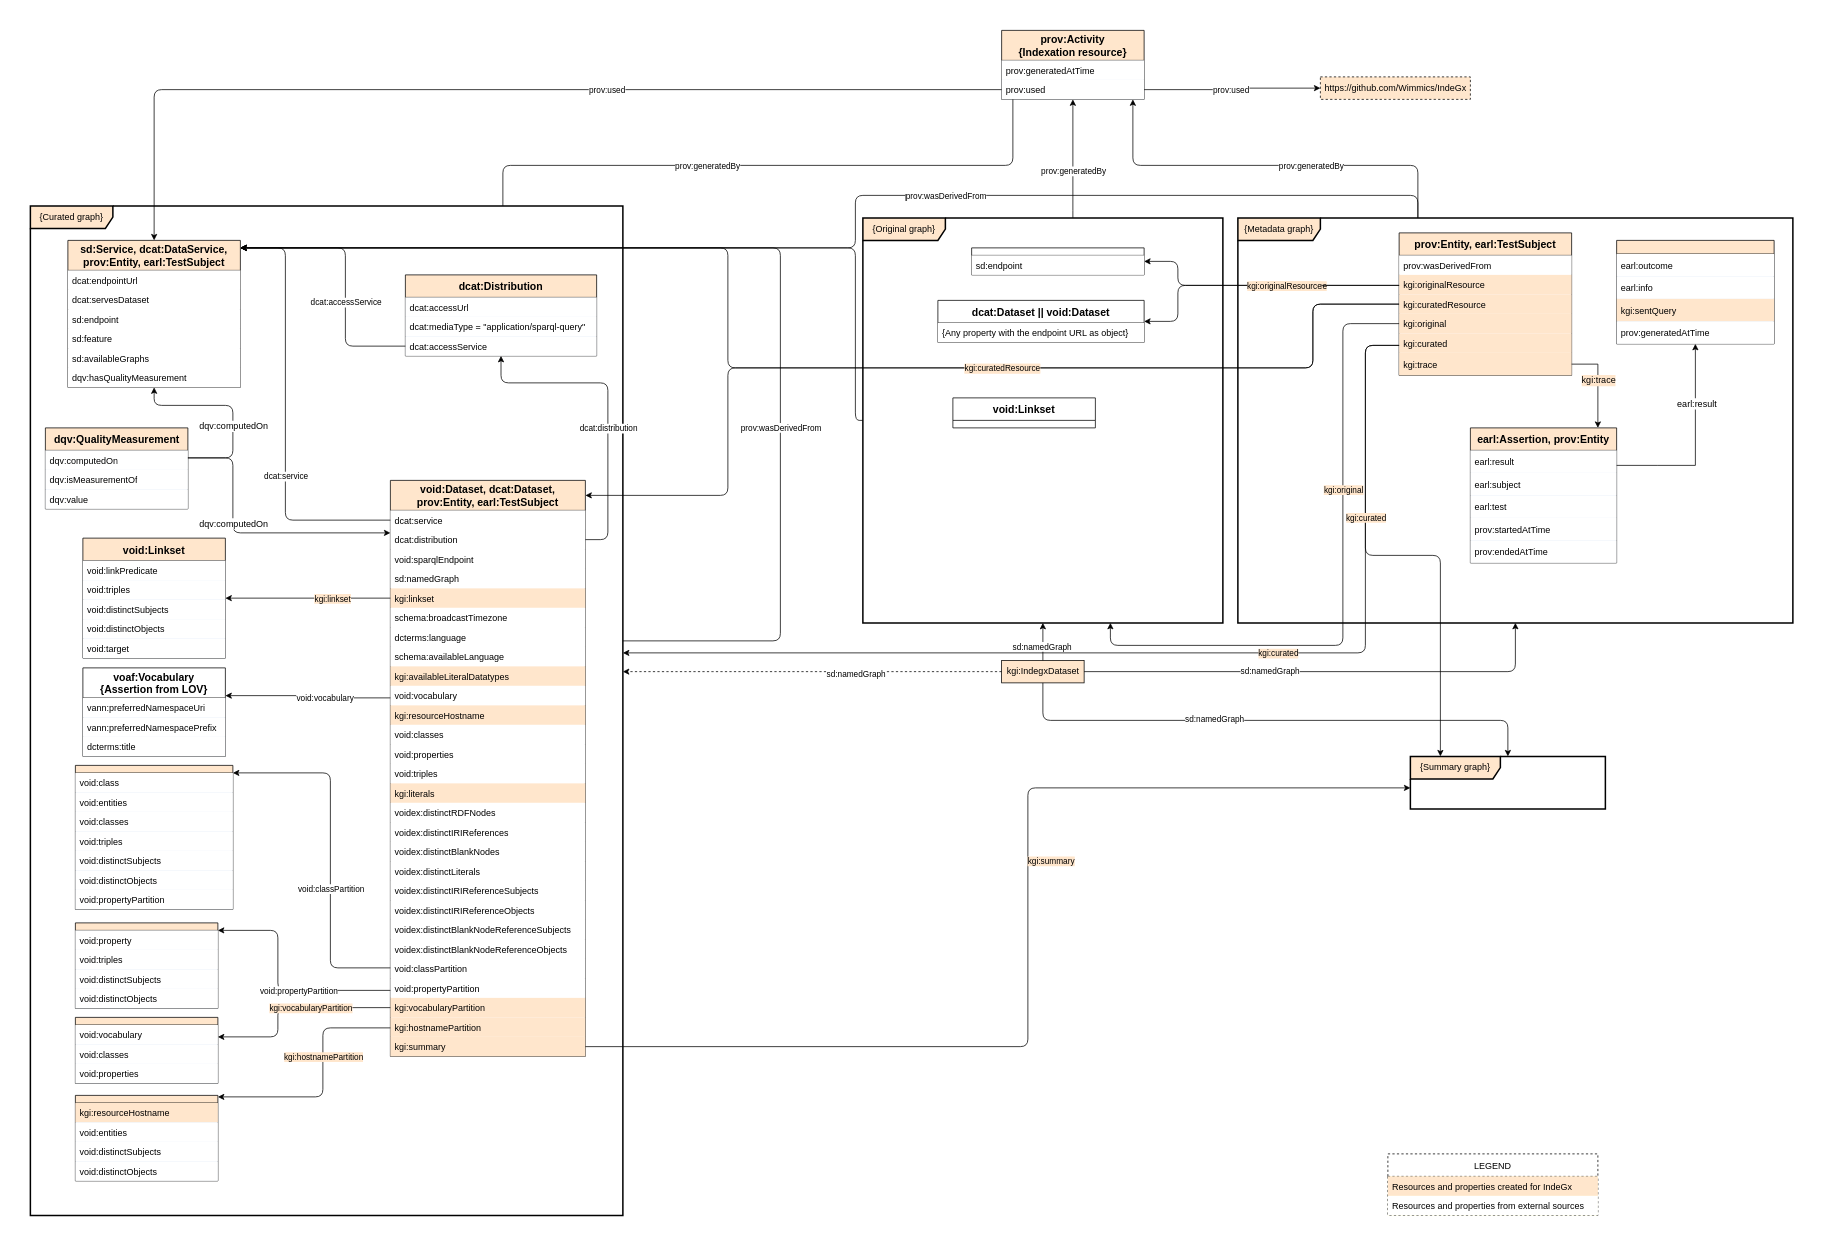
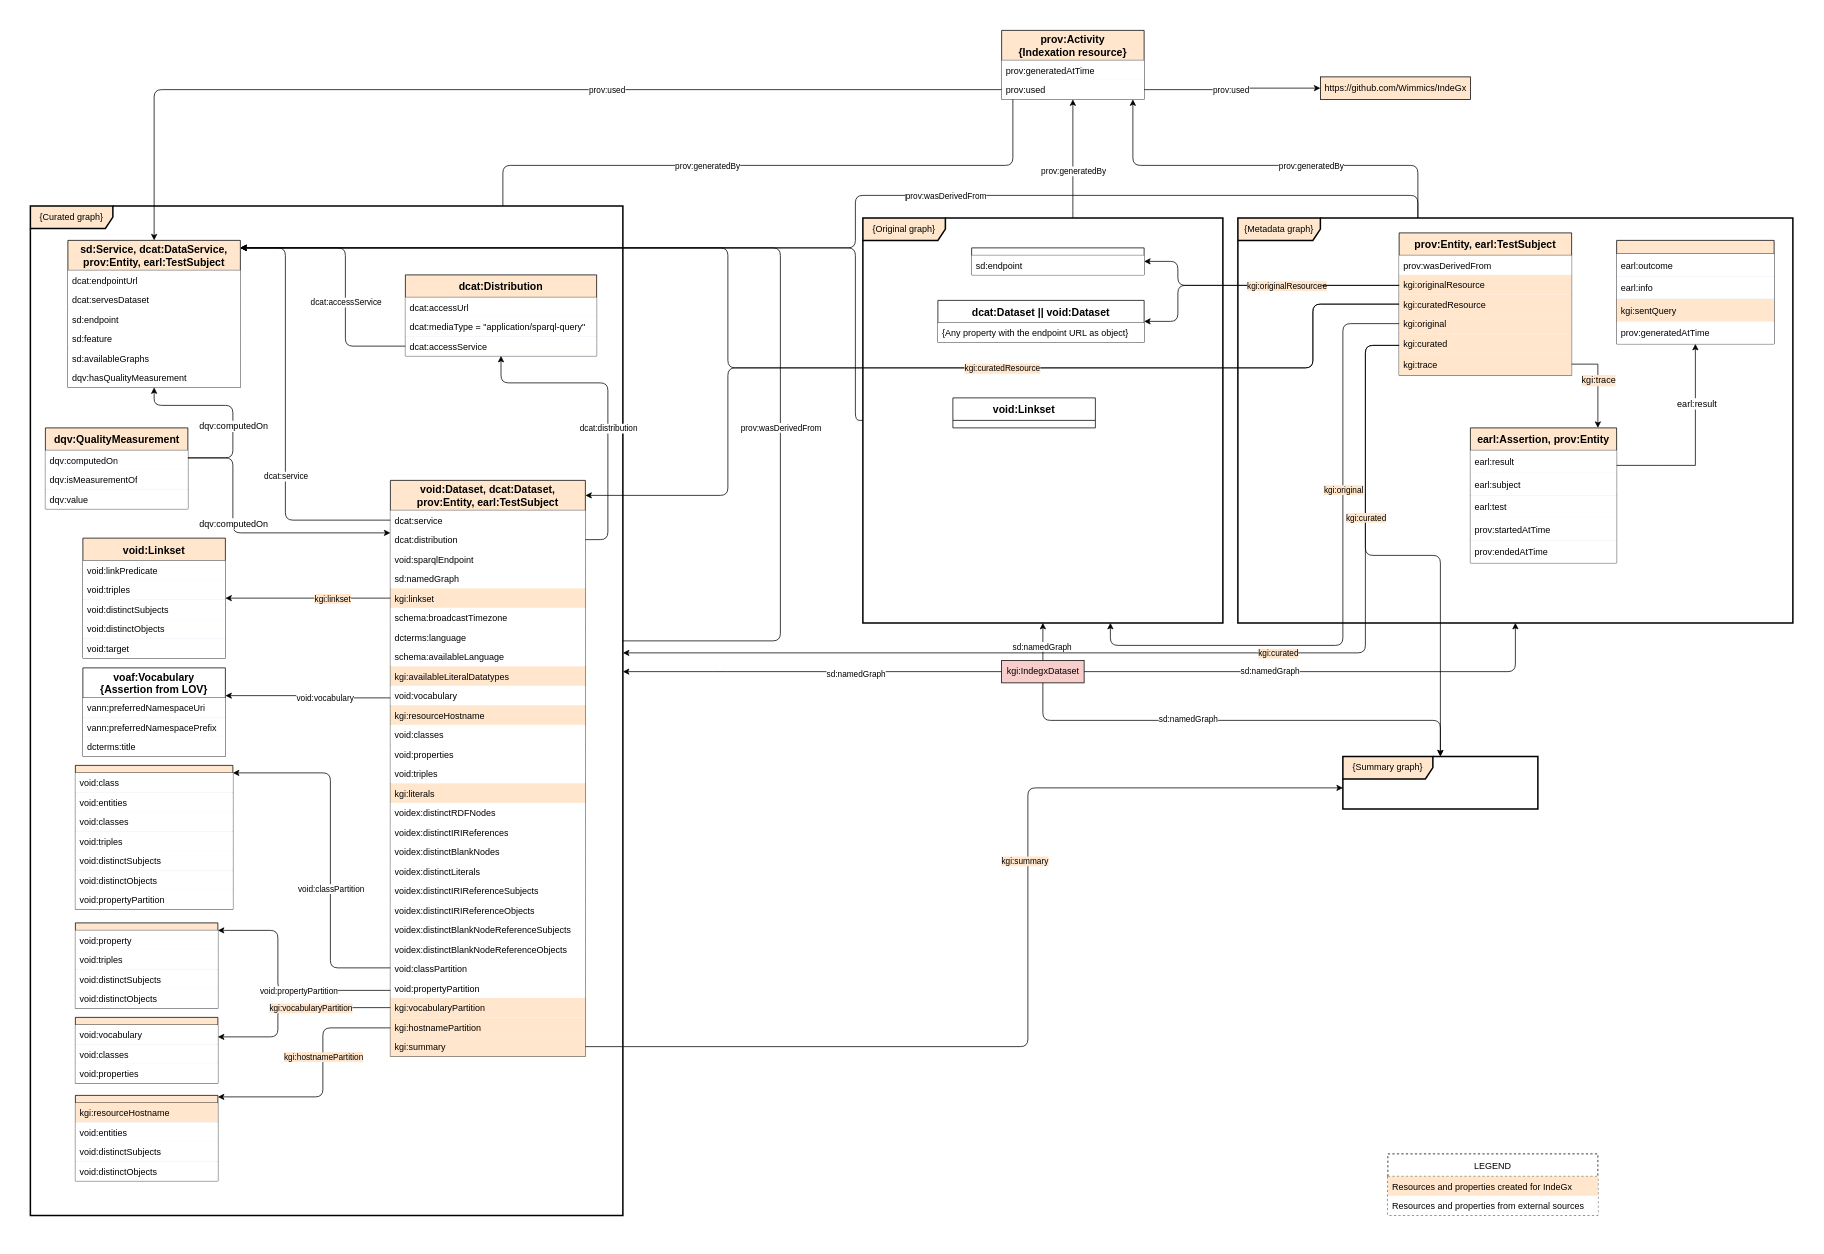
(1395, 88) -> (1395, 88)
(729, 672) -> (729, 672)
(1043, 672) -> (1043, 672)
(1508, 783) -> (1440, 783)
